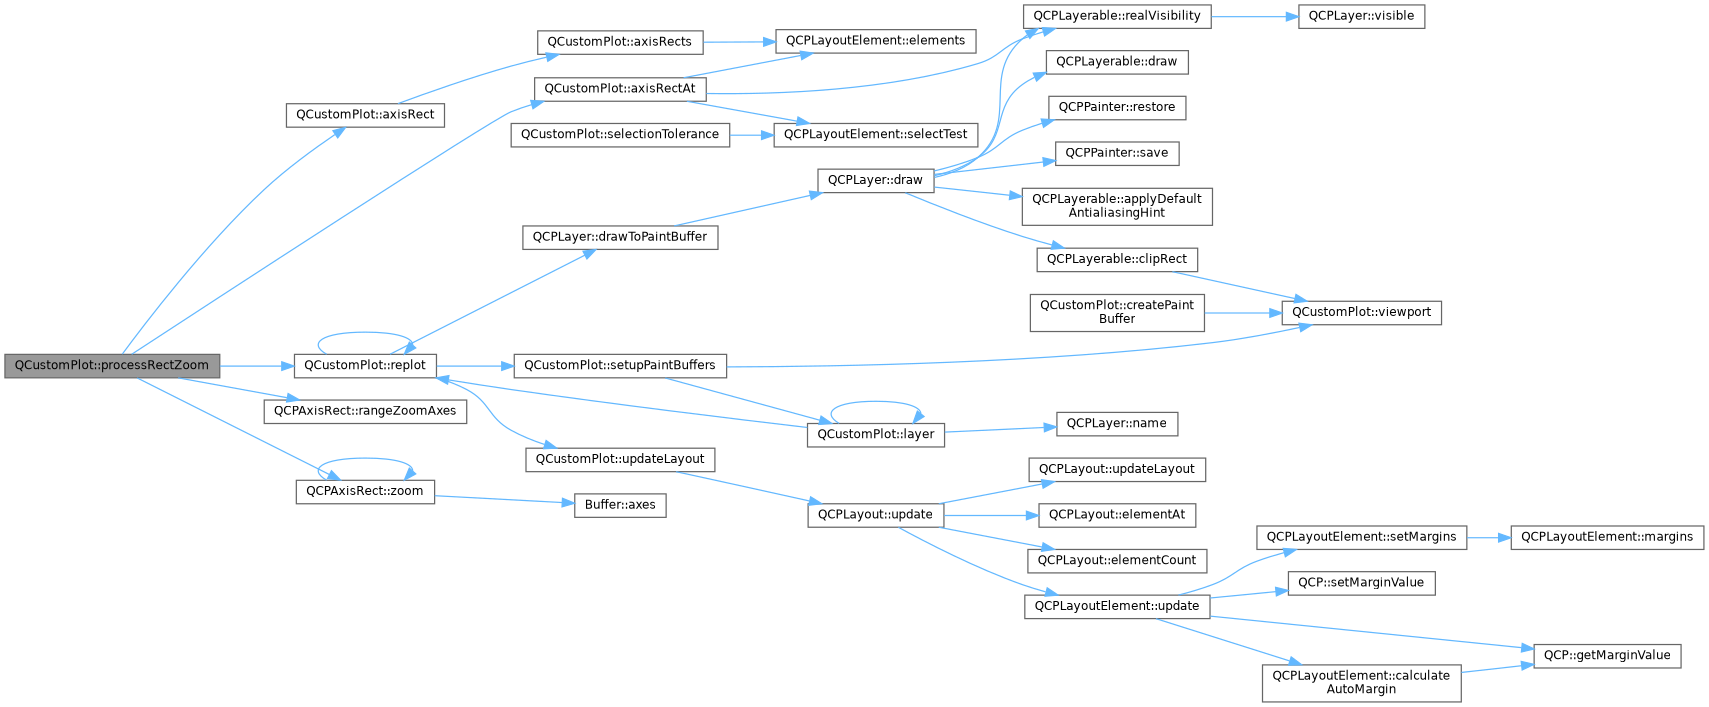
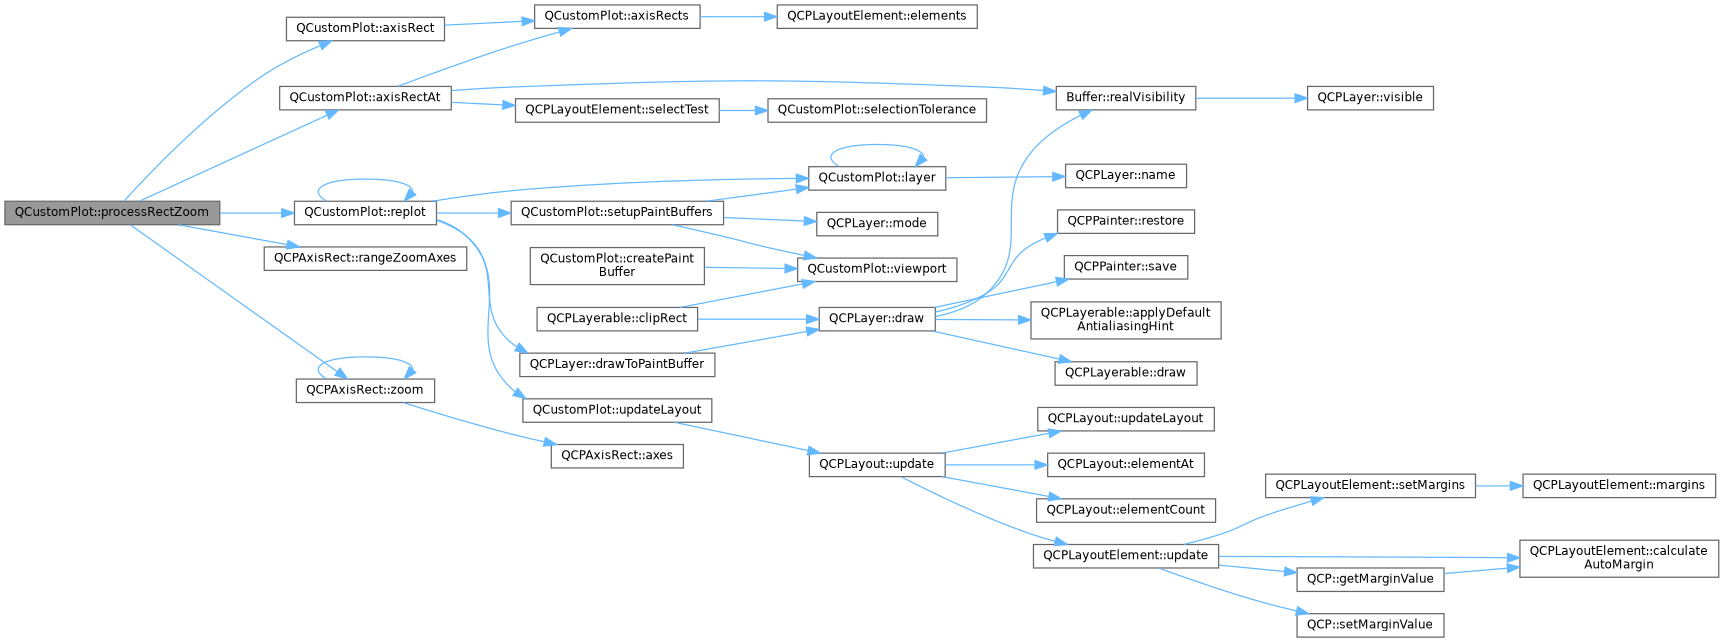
(1117, 17) -> (1126, 98)
(742, 67) -> (478, 57)
(745, 135) -> (737, 111)
(978, 221) -> (752, 319)
none -> (877, 224)
(628, 405) -> (614, 184)
(620, 506) -> (617, 456)
(1491, 669) -> (1476, 571)
